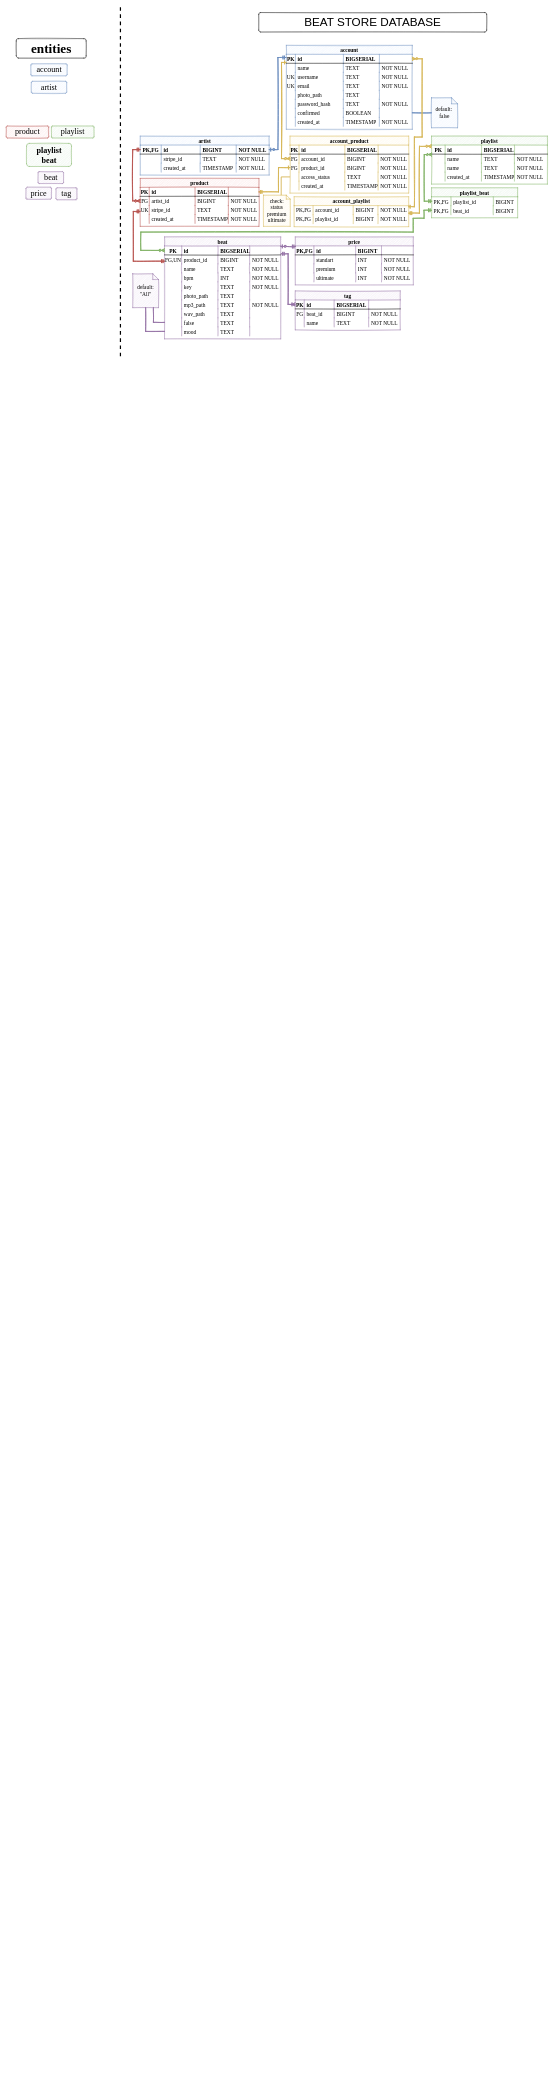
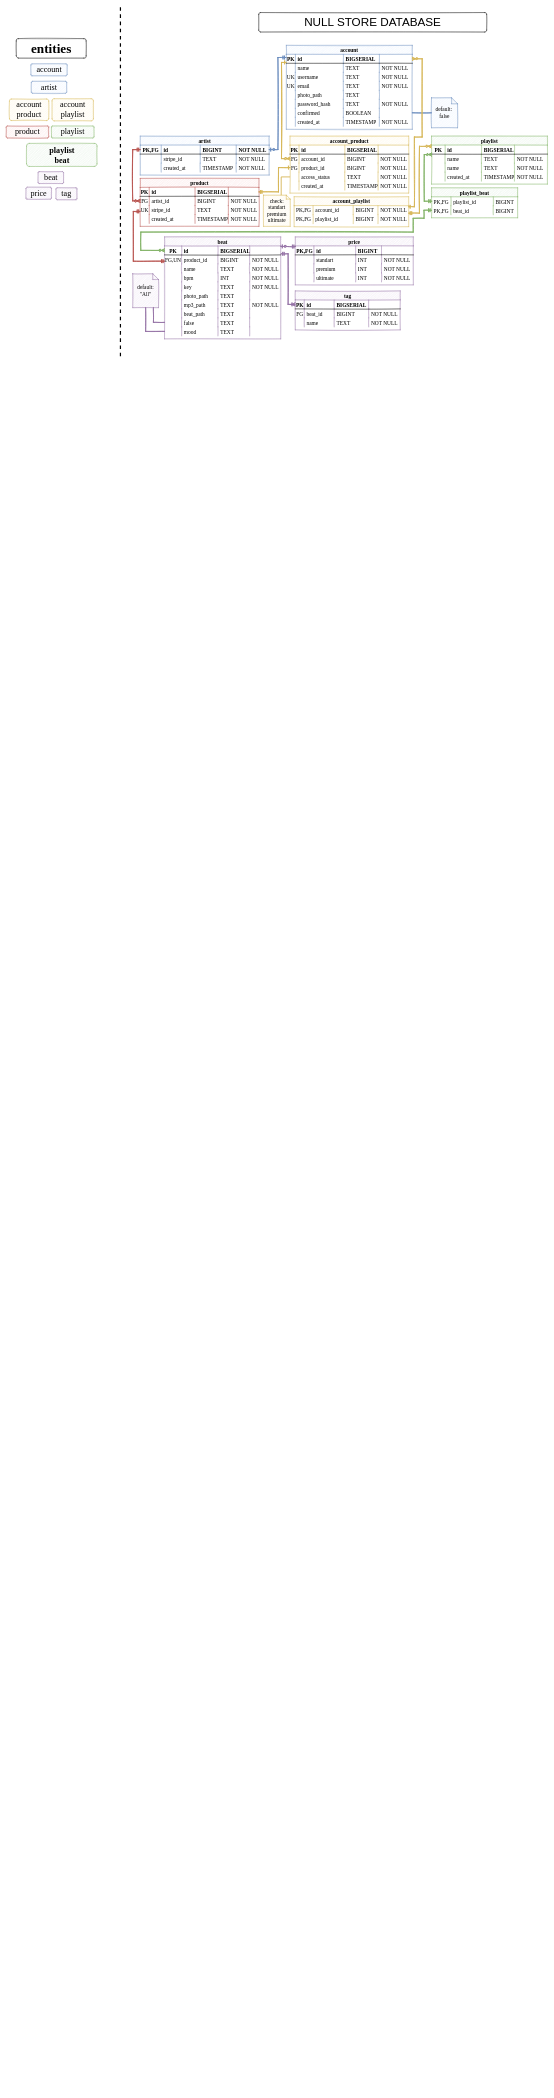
(373, 22) -> (373, 22)
none -> (29, 110)
none -> (73, 110)
(49, 155) -> (62, 155)
(277, 211) -> (277, 211)
(196, 314) -> (198, 314)
